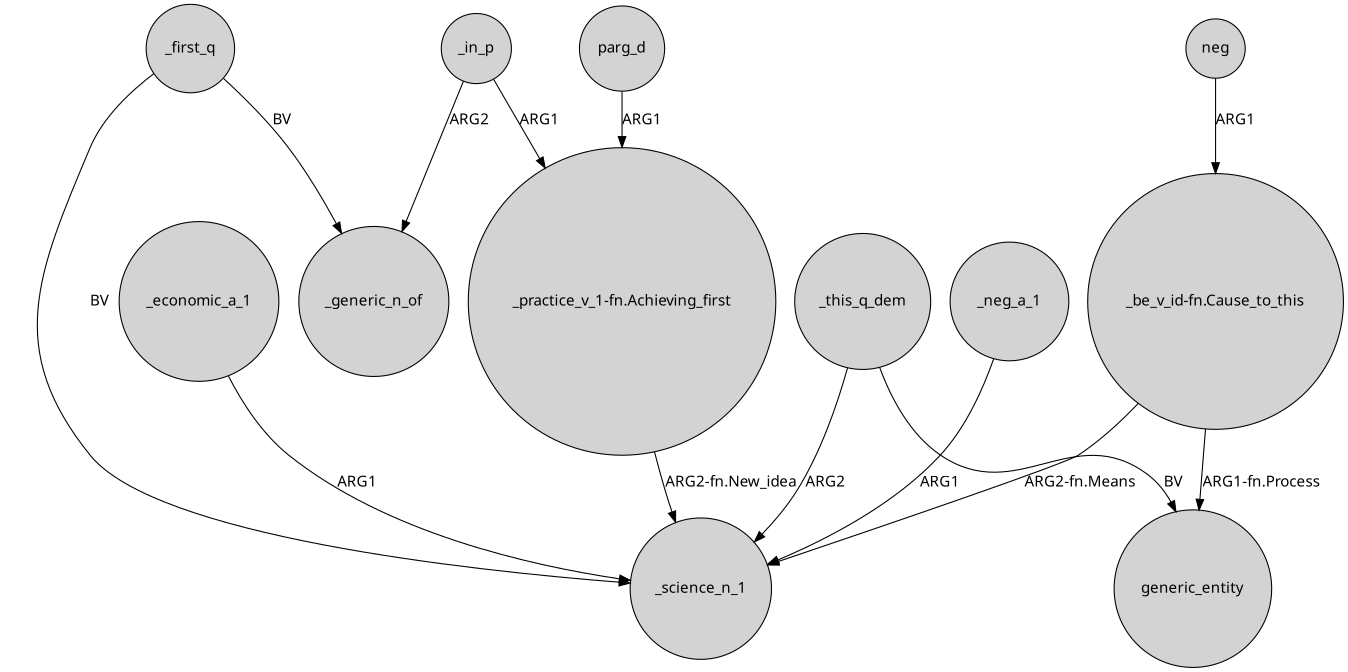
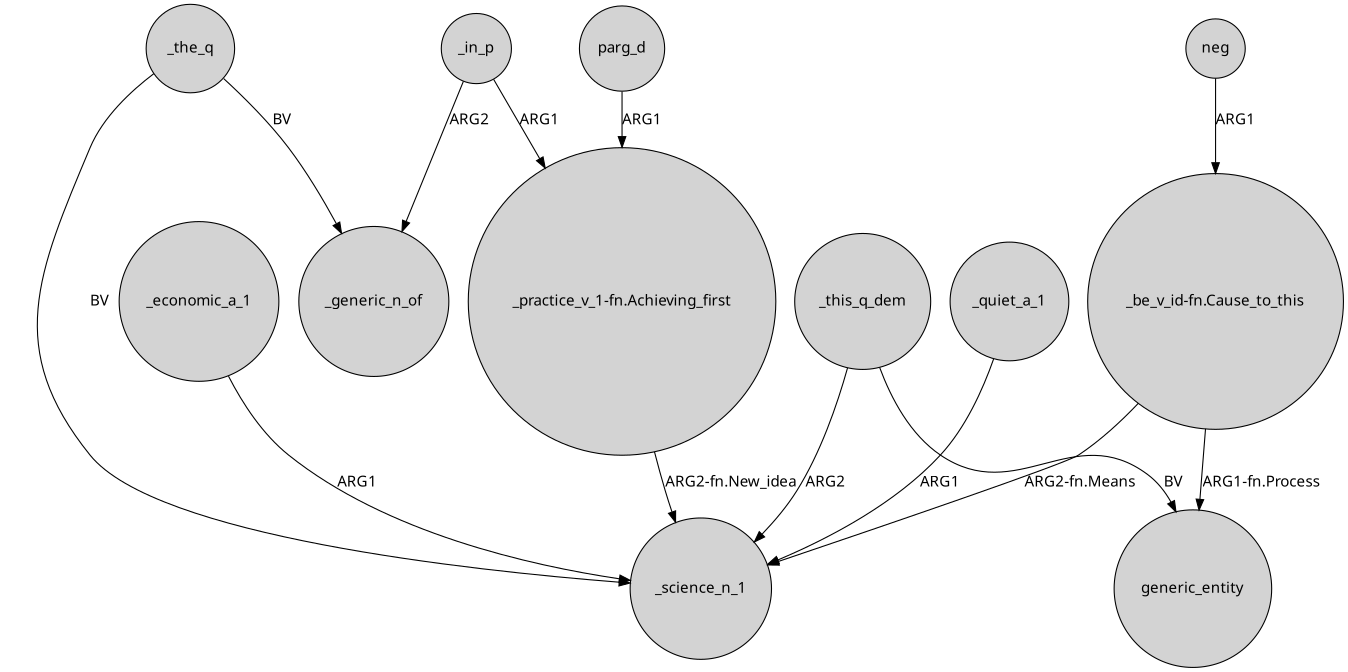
(190, 49) -> (190, 49)
(1009, 301) -> (1009, 301)
